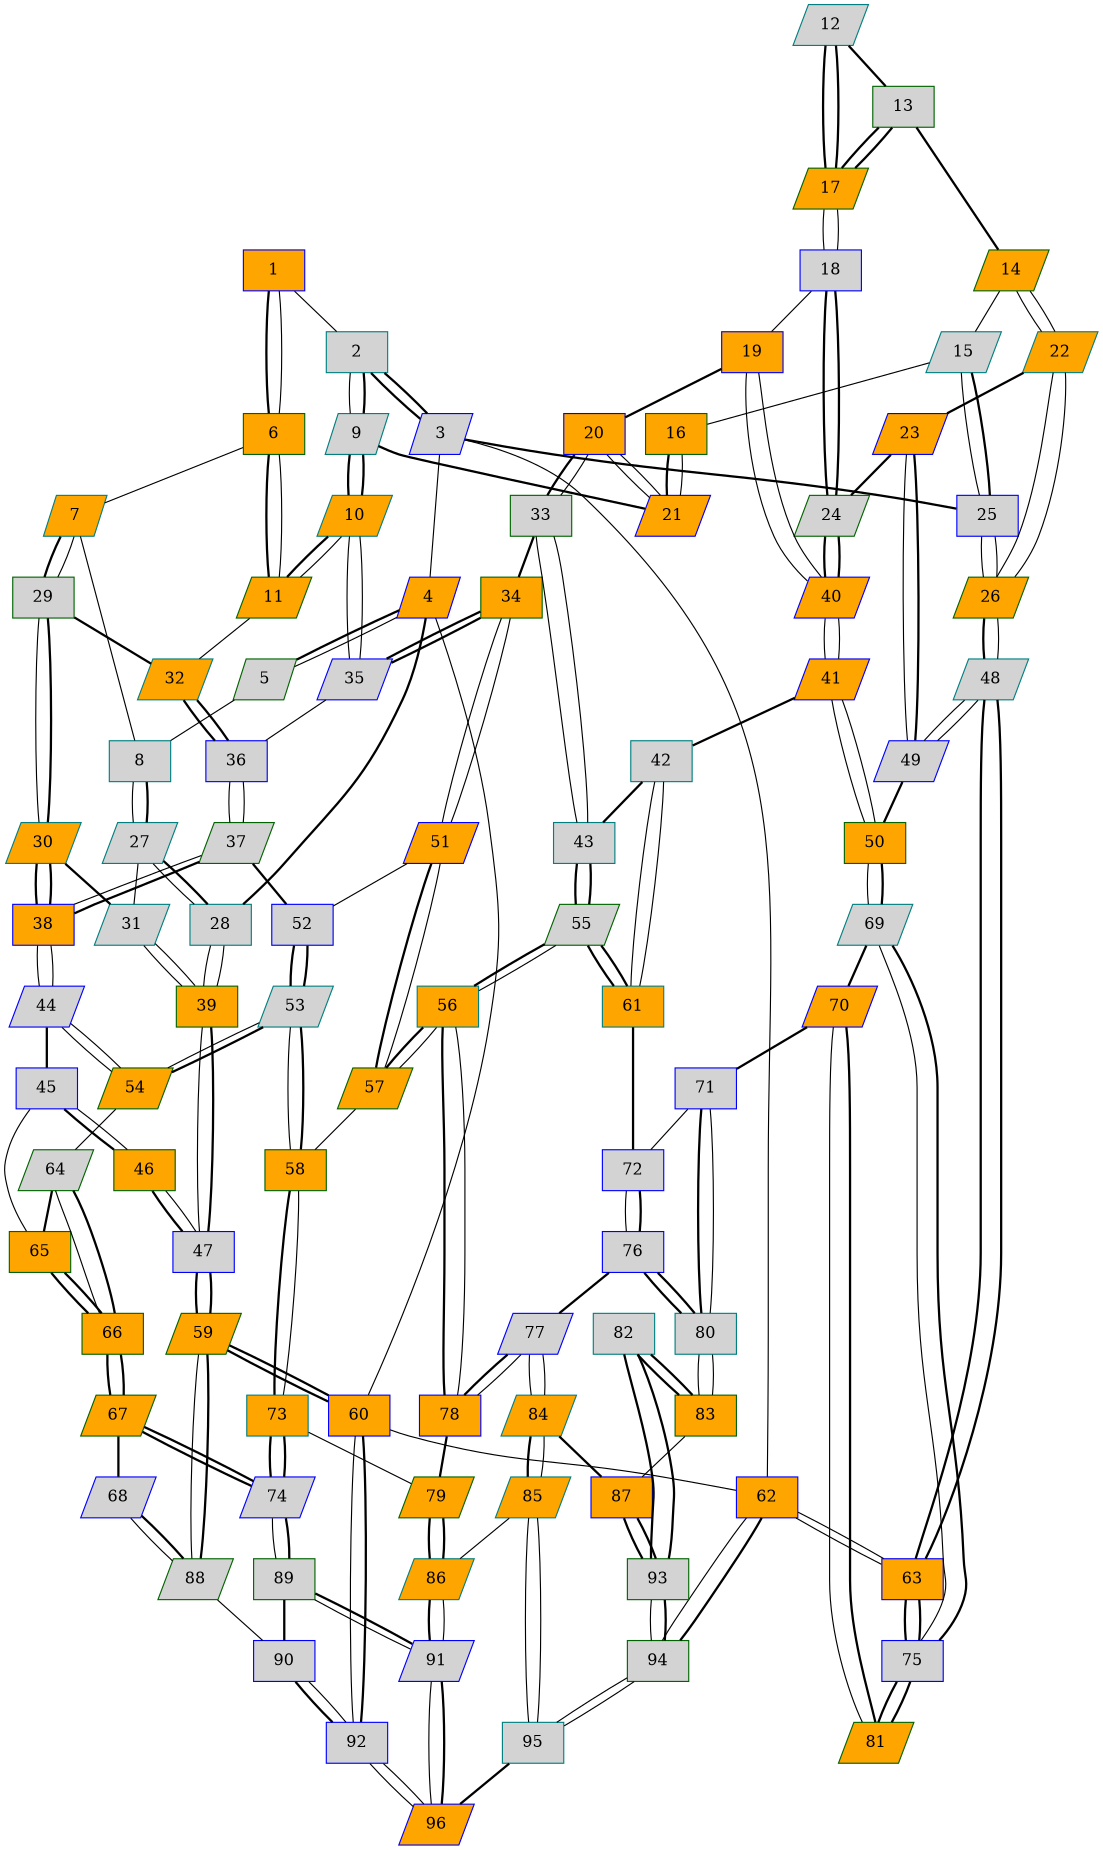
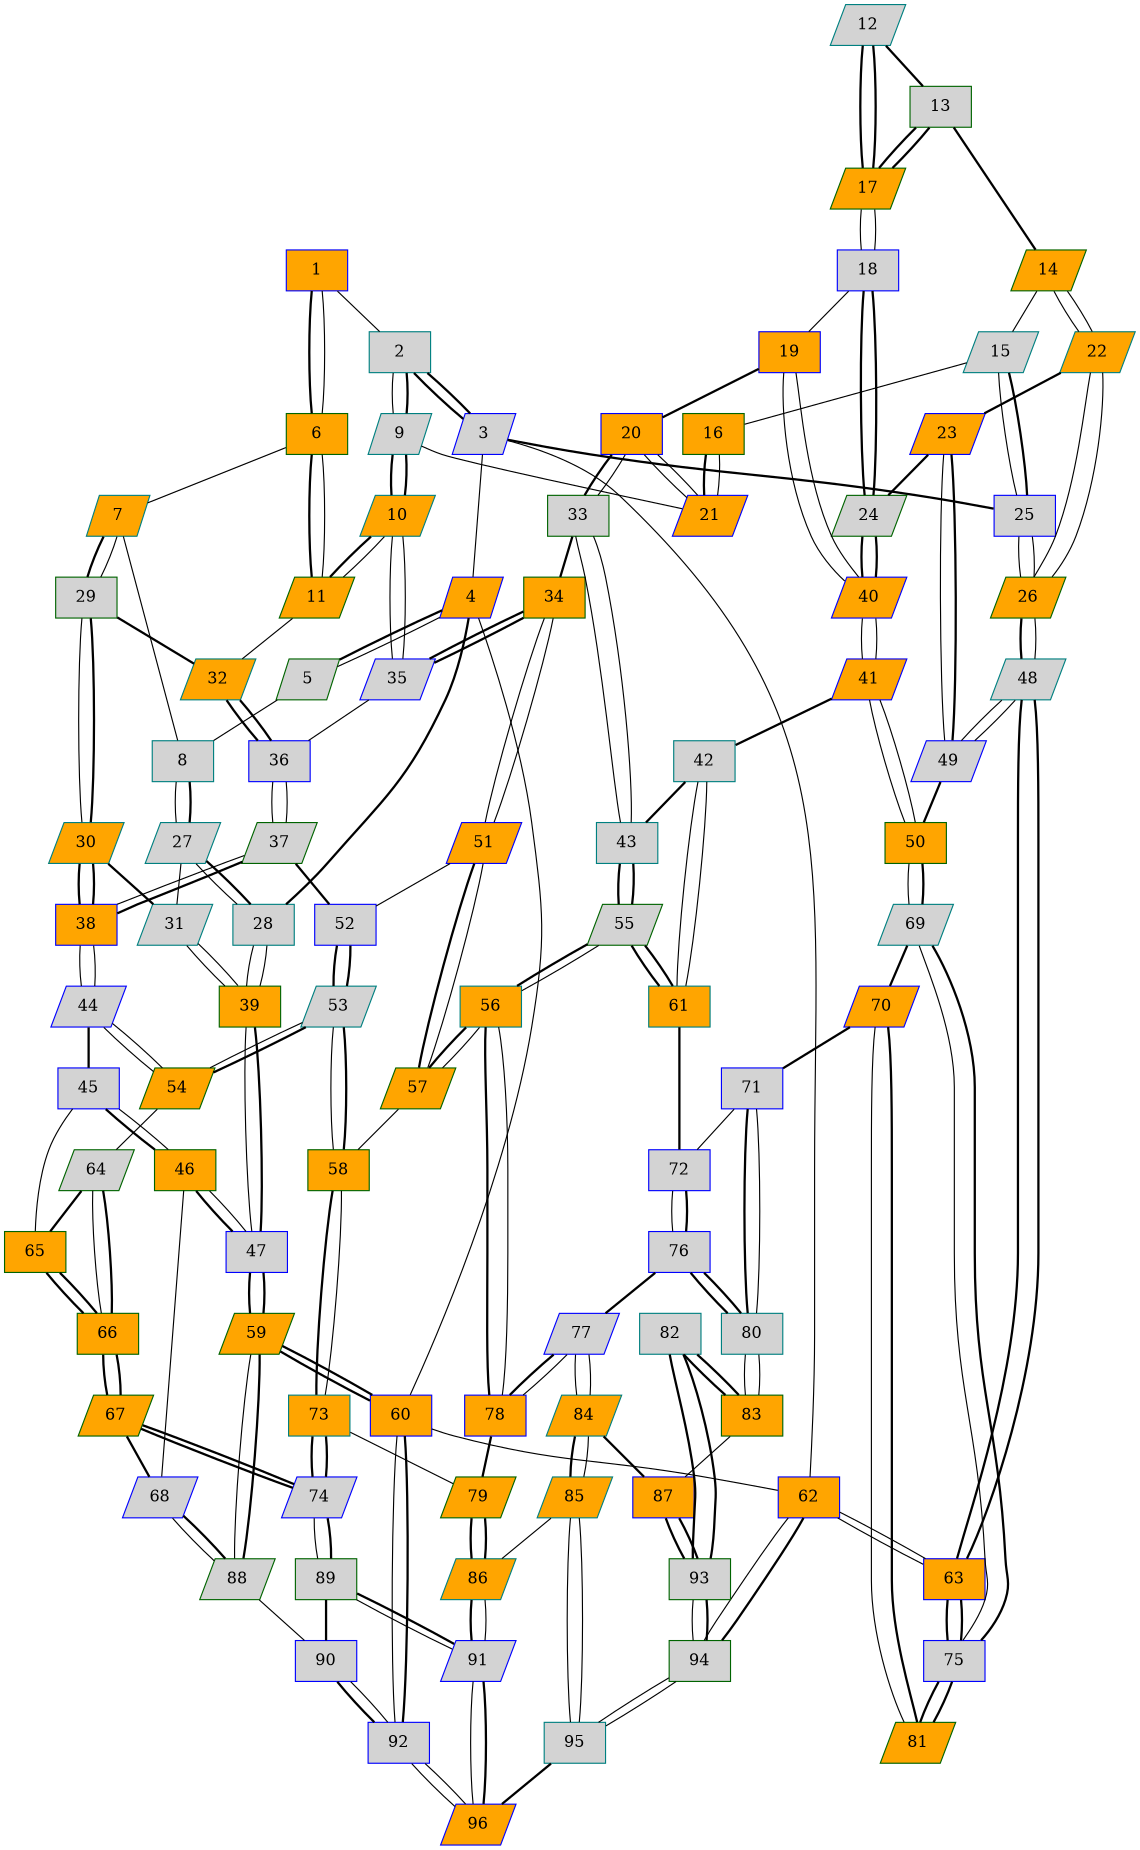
(511, 480) -> (551, 480)
none -> (173, 1334)
